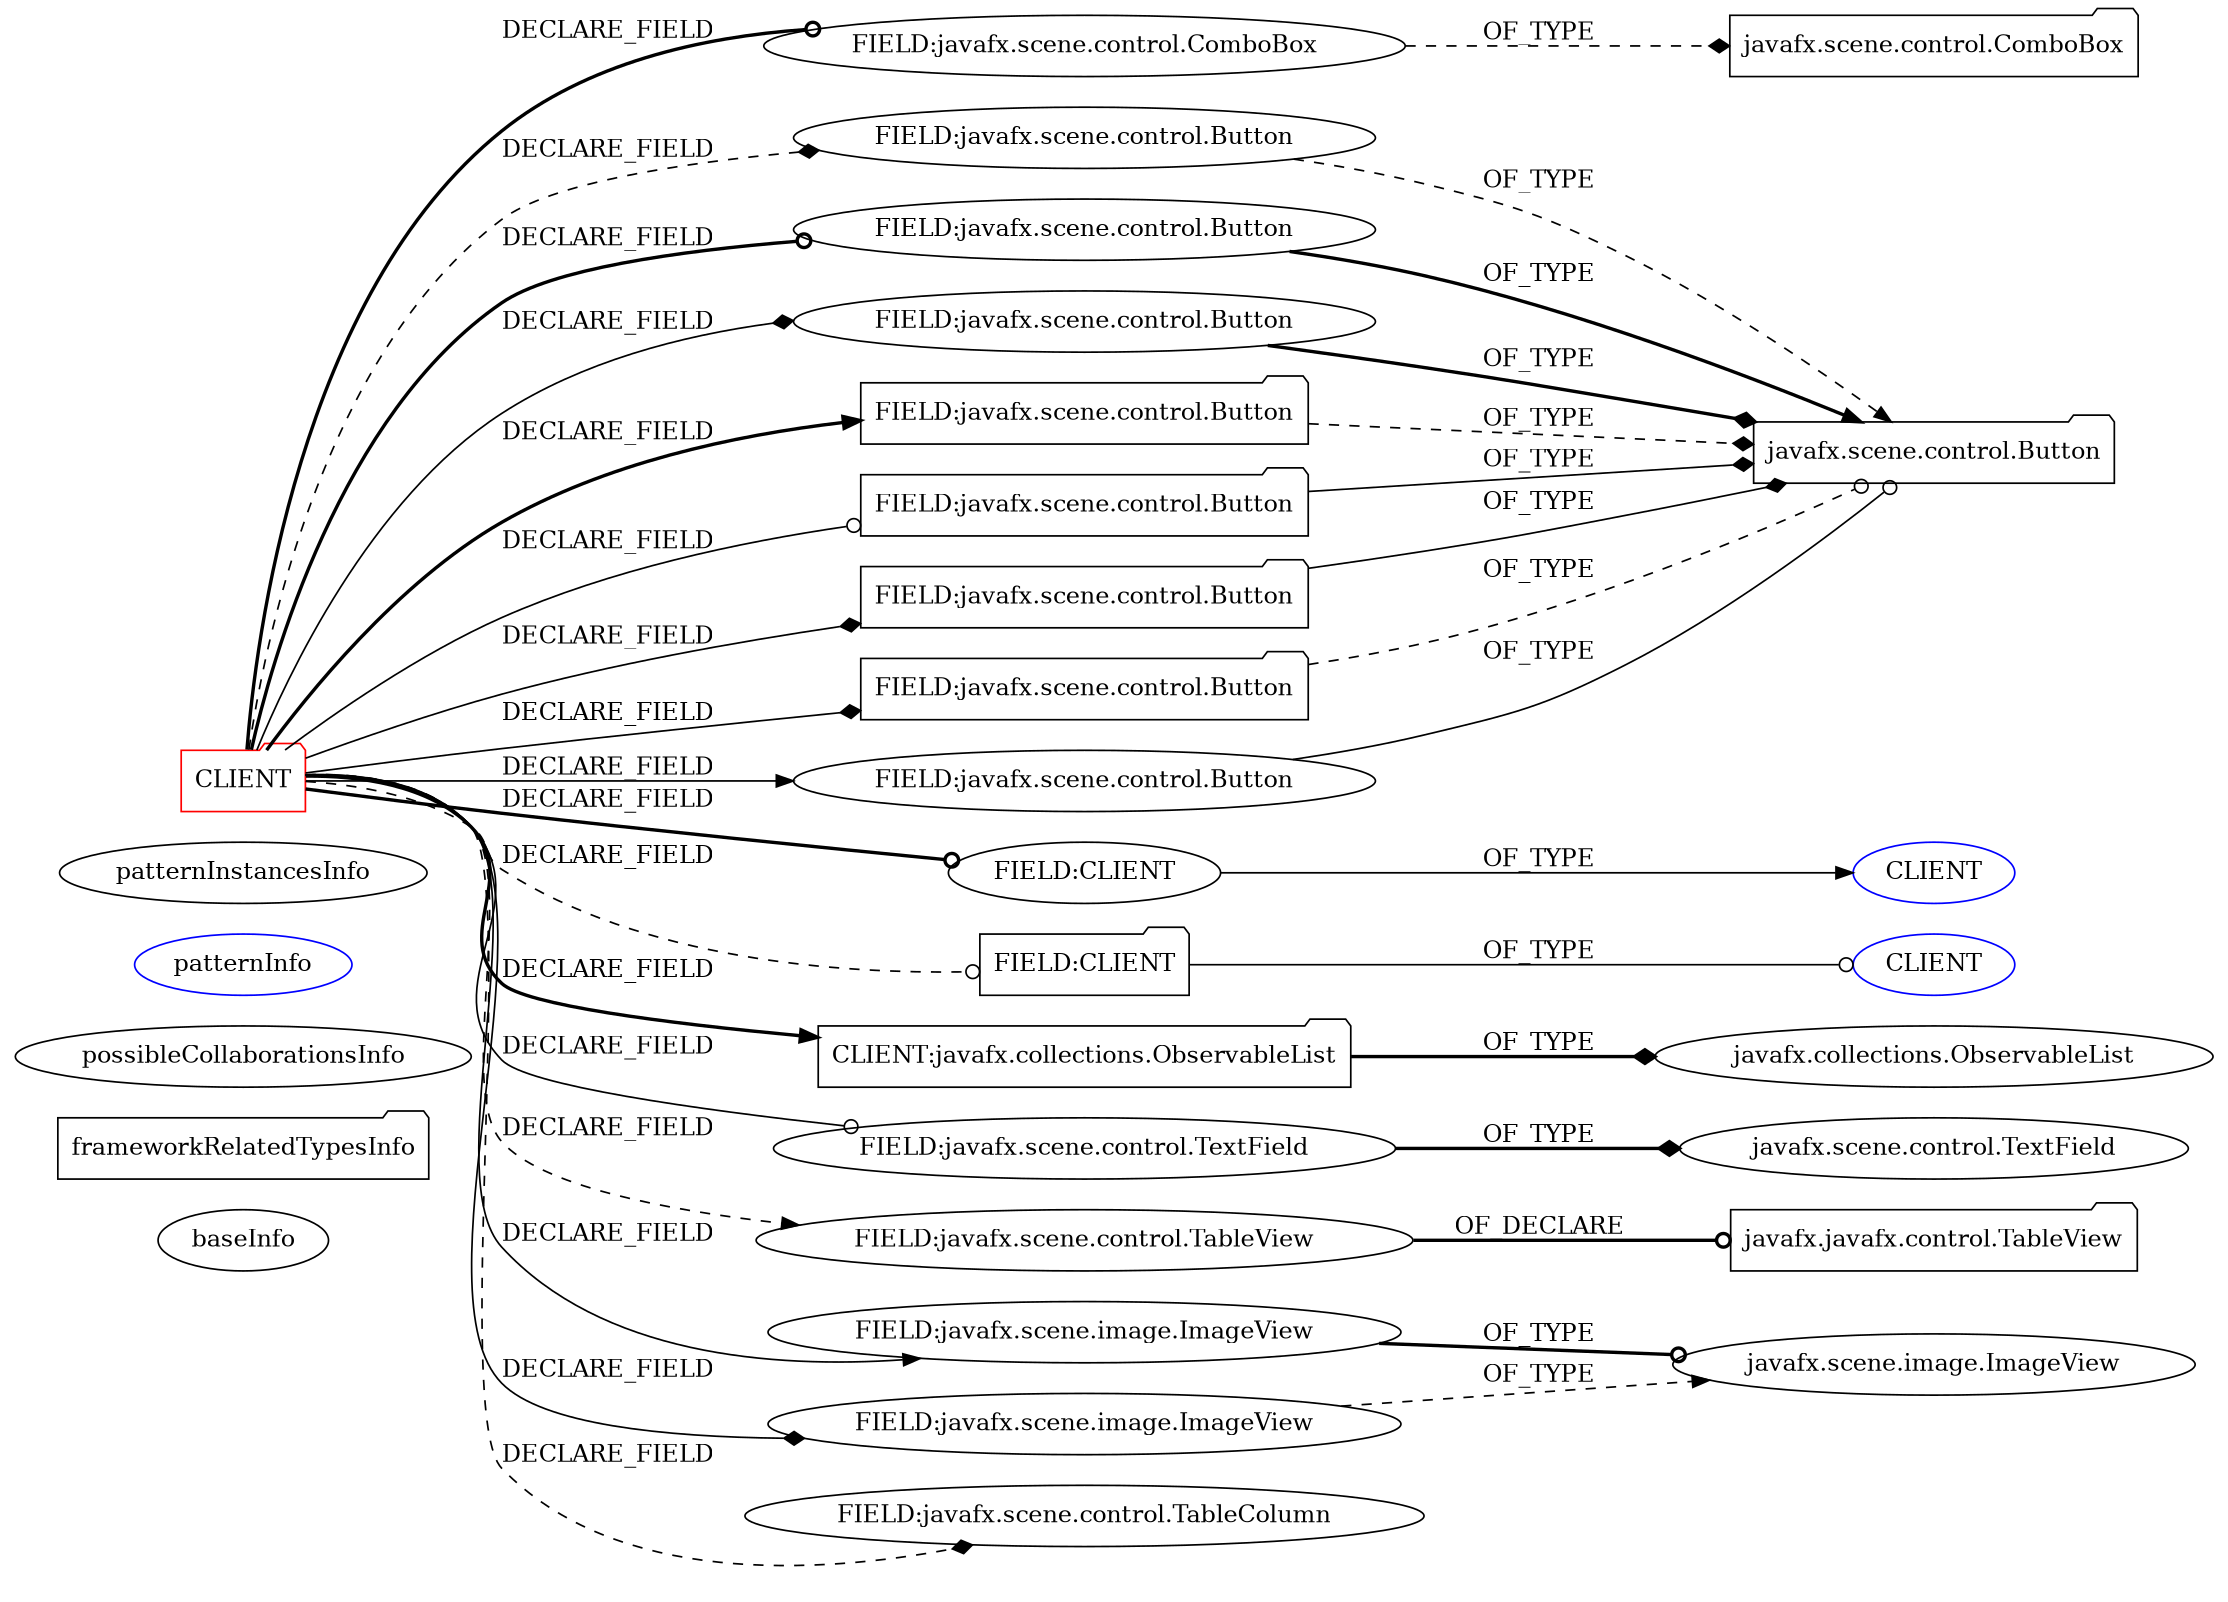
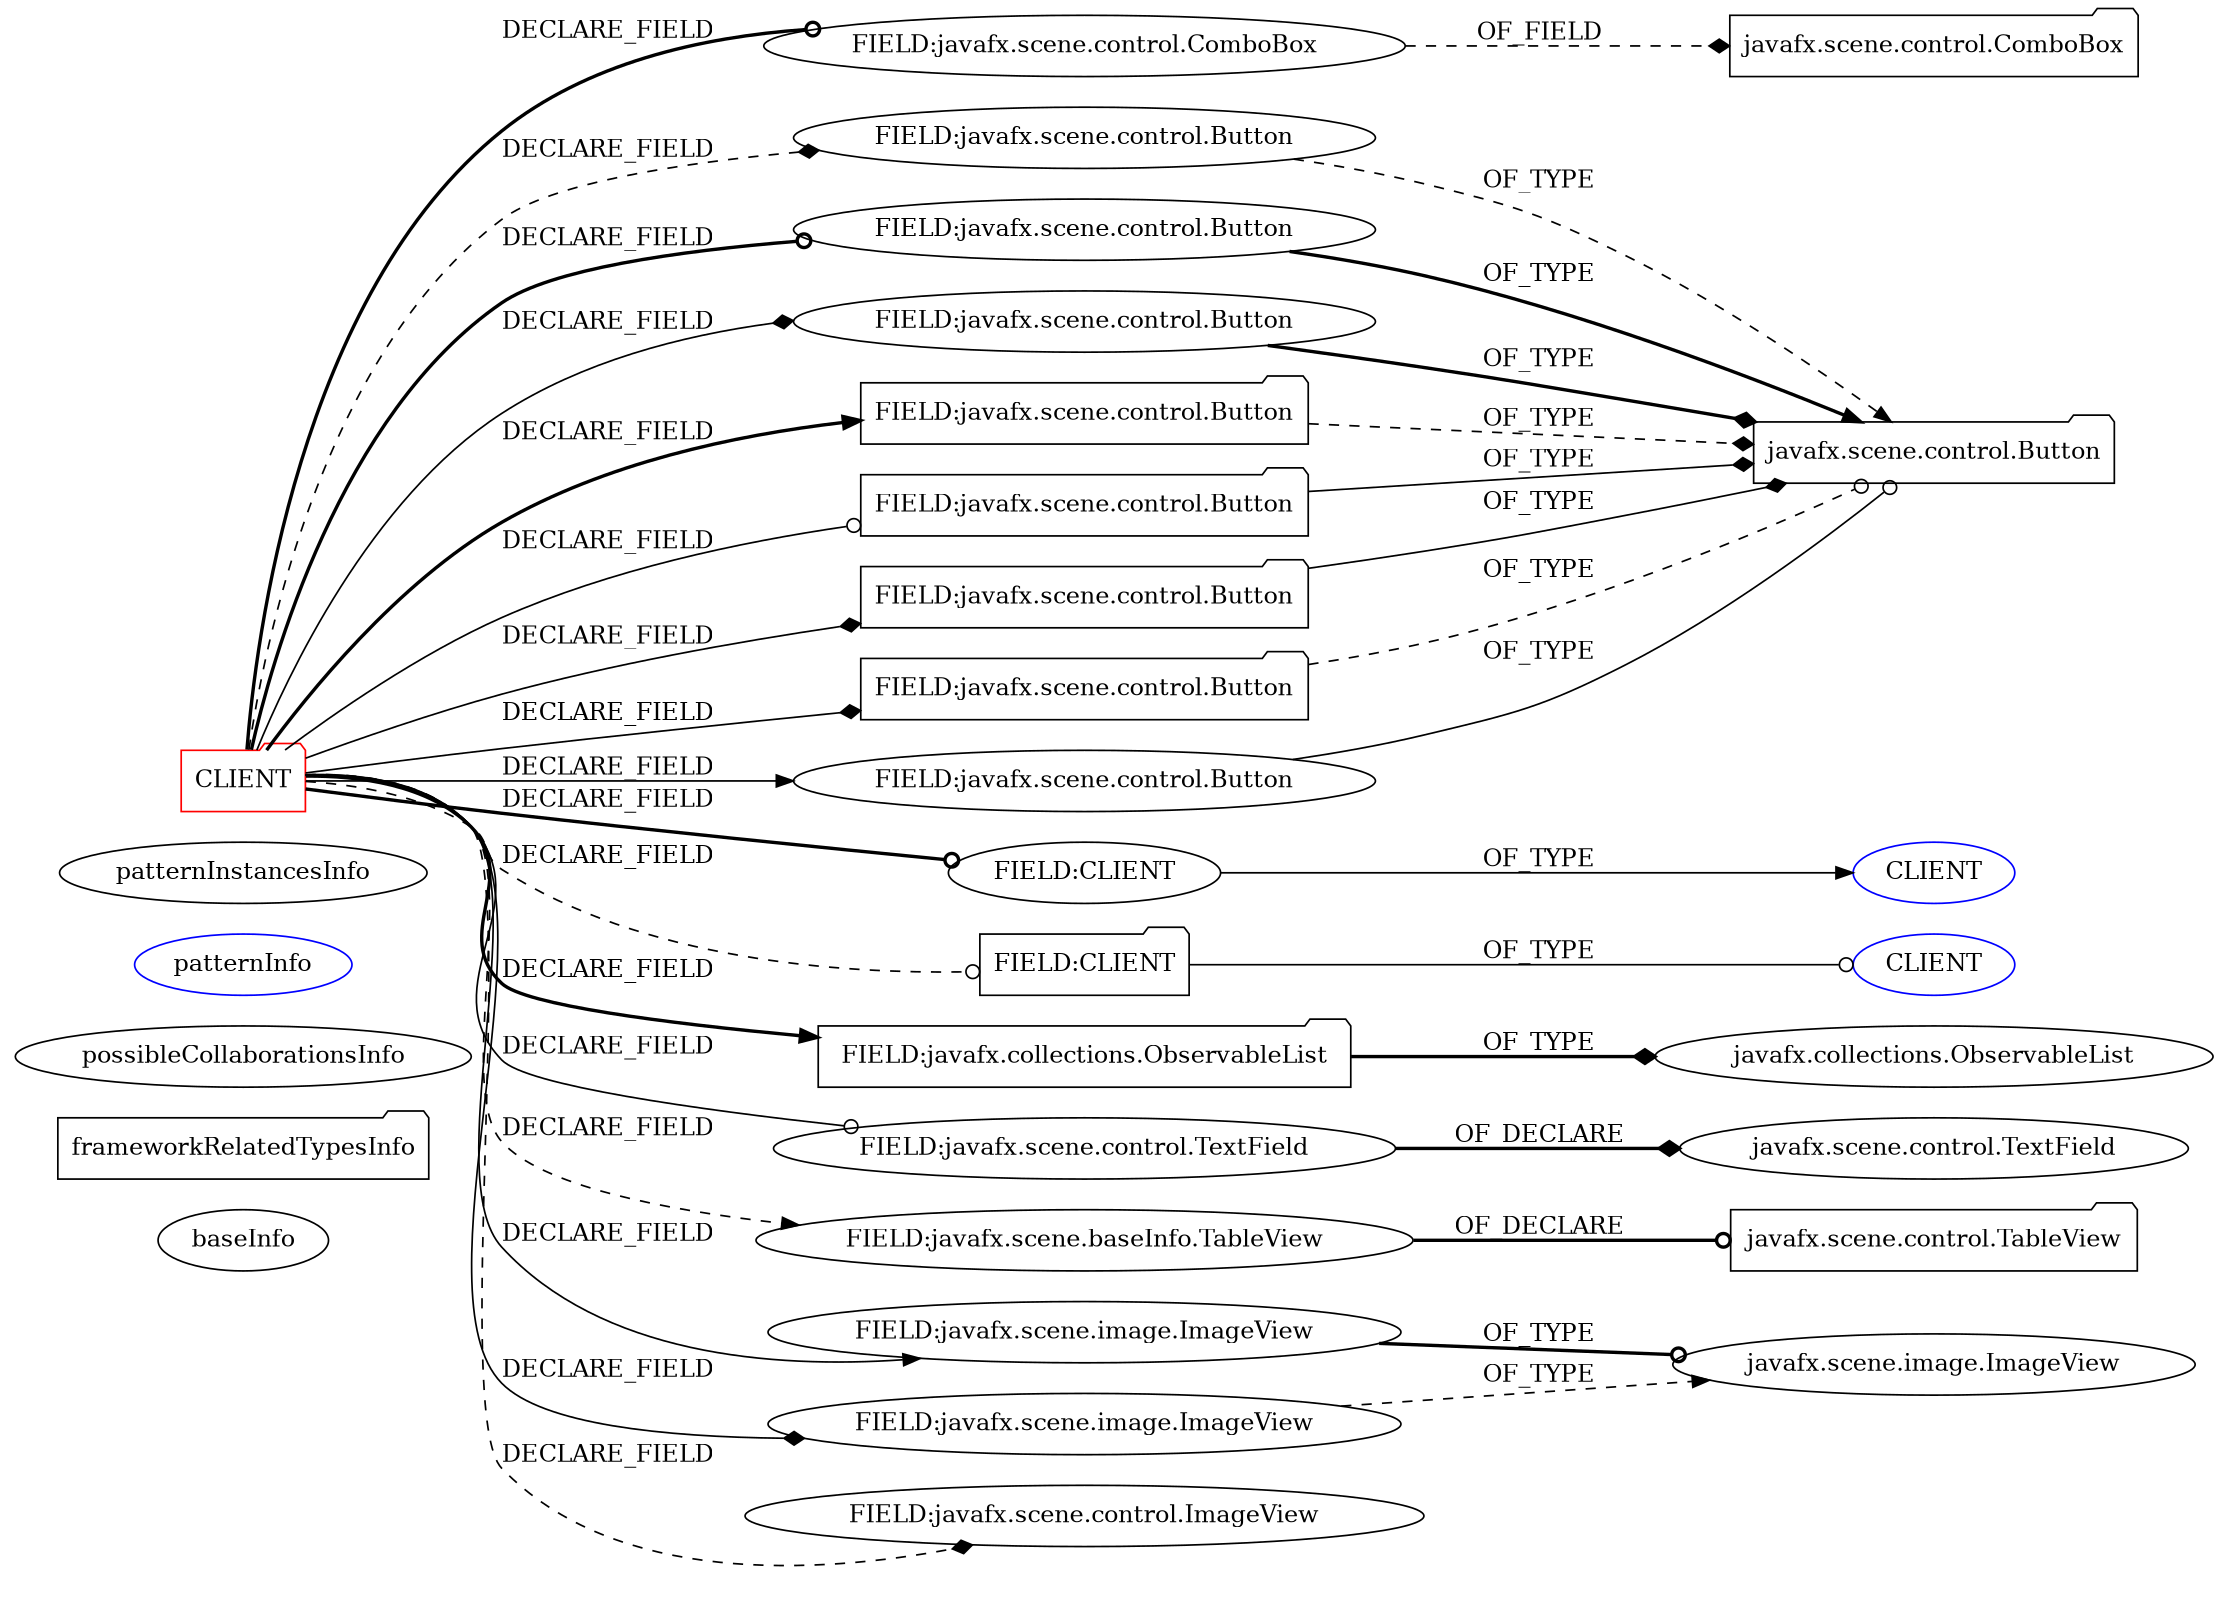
(1540, 33) -> (1540, 33)
(1084, 1057) -> (1084, 1057)
(1540, 1136) -> (1540, 1136)
(1084, 1240) -> (1084, 1240)
(1934, 1240) -> (1934, 1240)
(1084, 1516) -> (1084, 1516)
